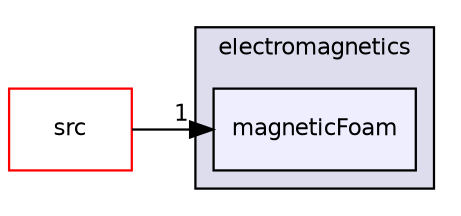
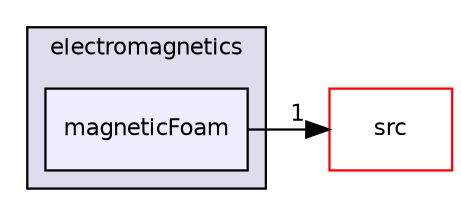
(161, 130) -> (280, 130)
